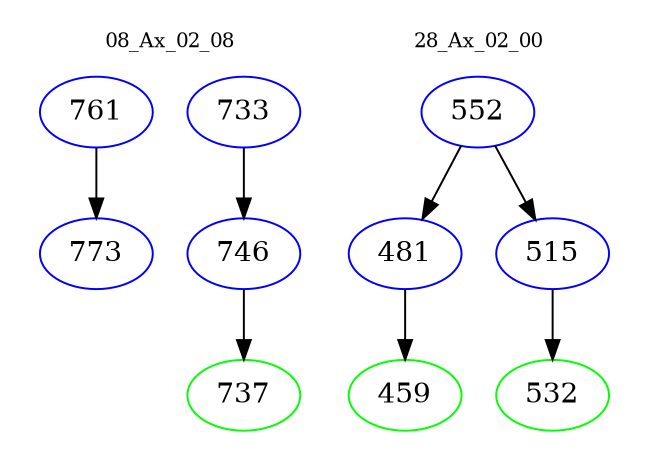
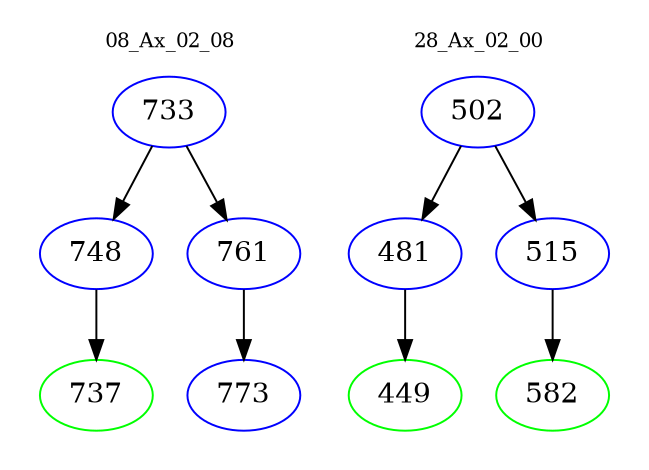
(478, 112) -> (478, 112)
none -> (202, 174)
(244, 254) -> (96, 254)
(405, 395) -> (405, 395)
(553, 395) -> (553, 395)
